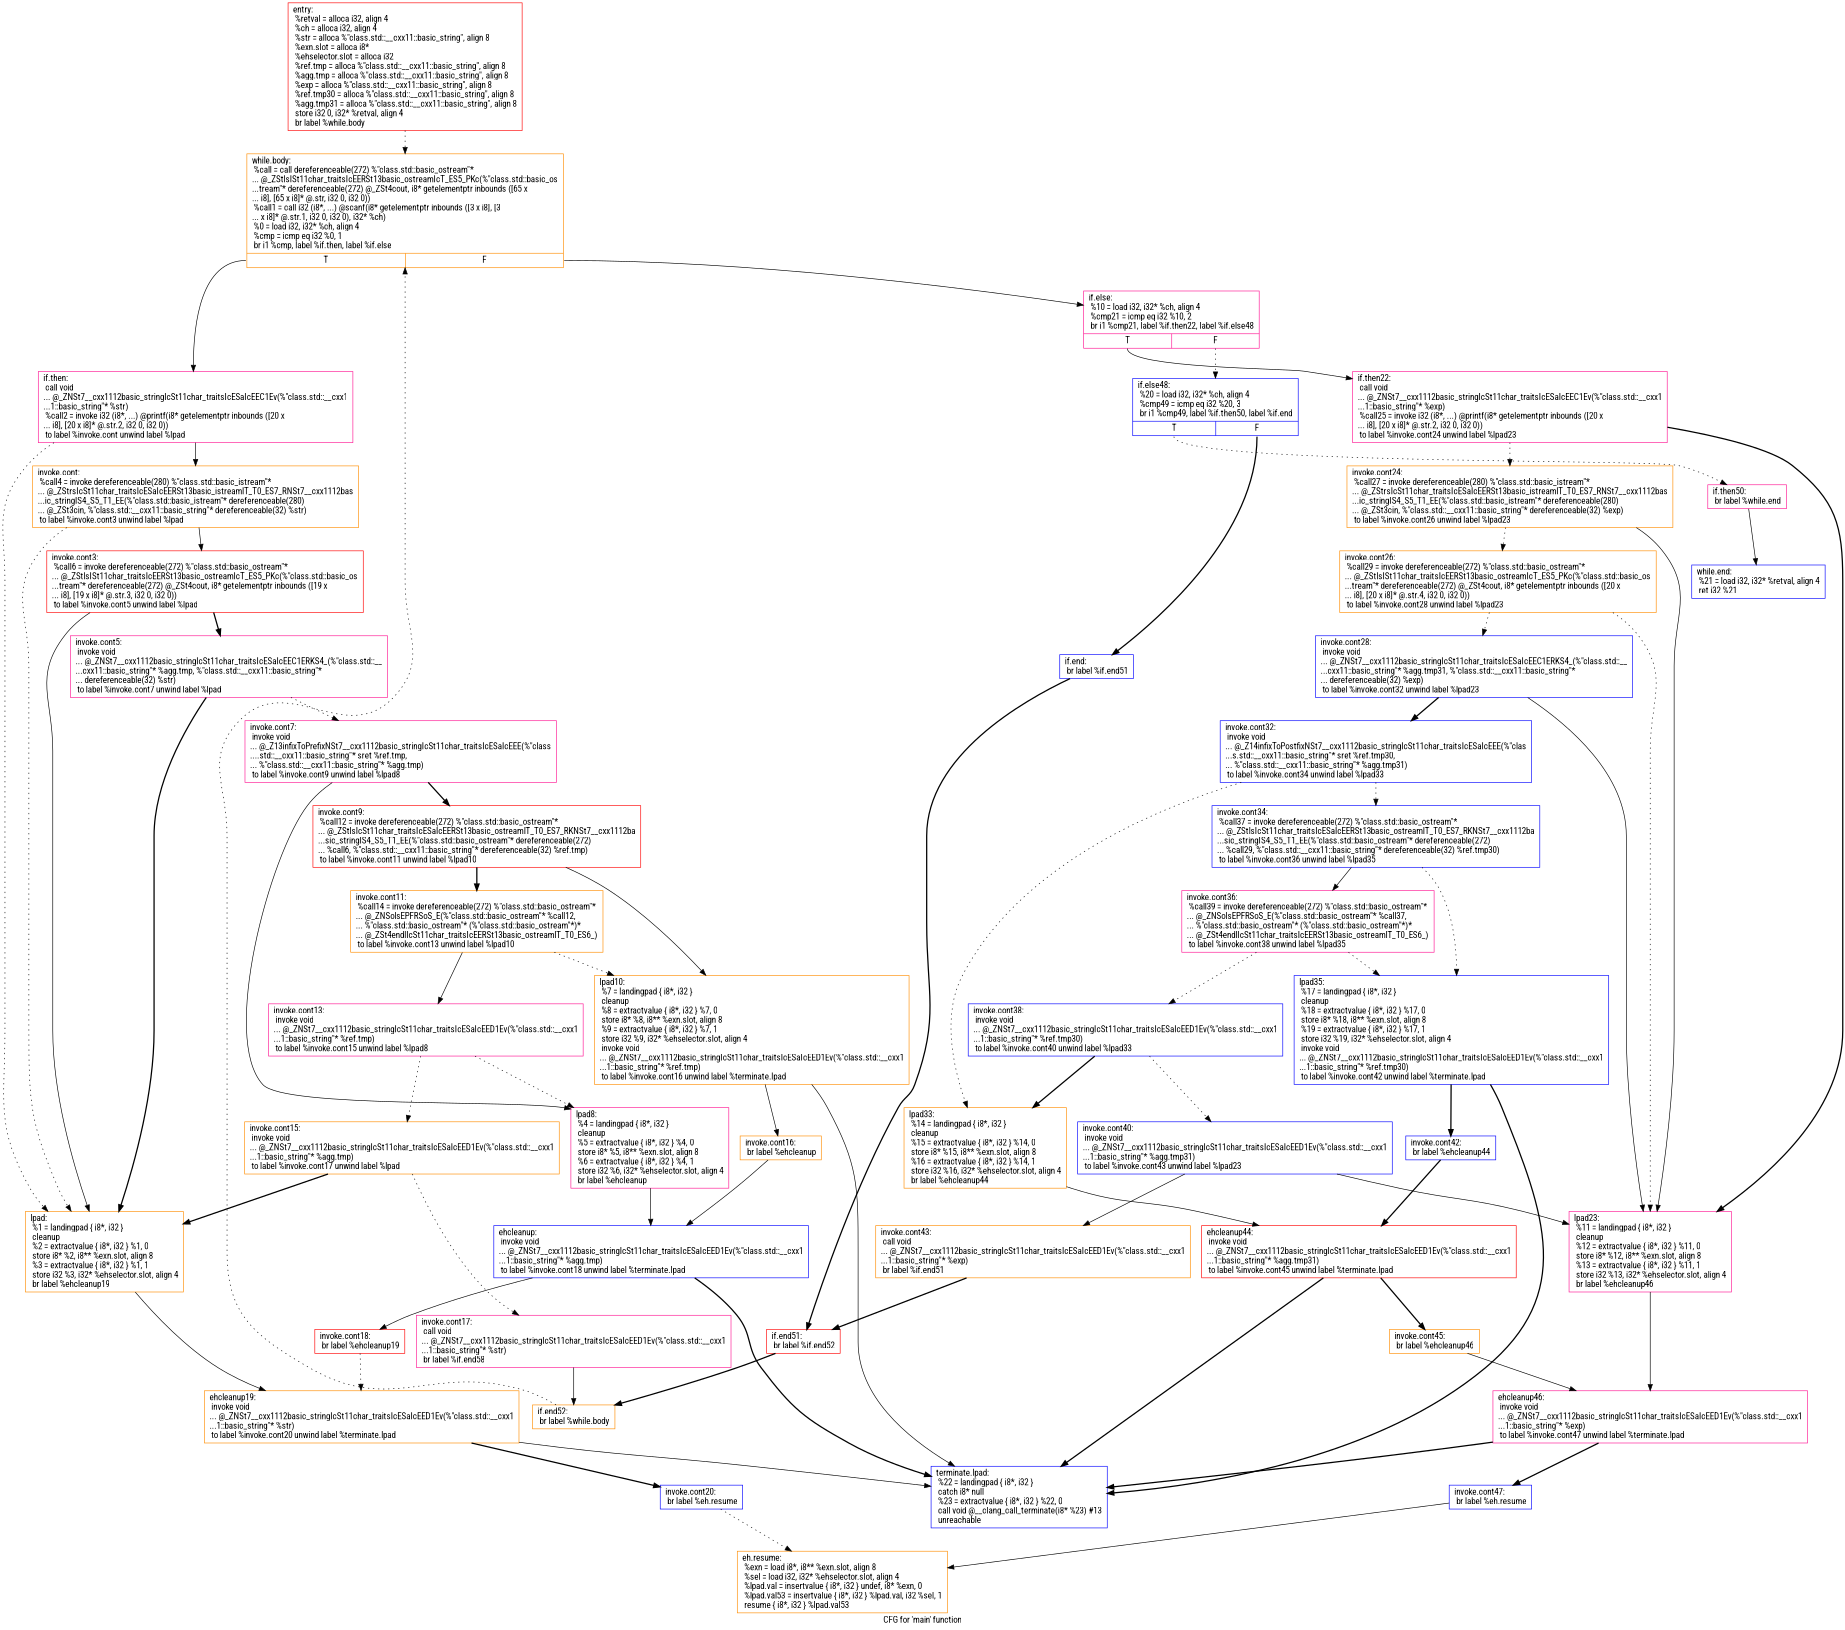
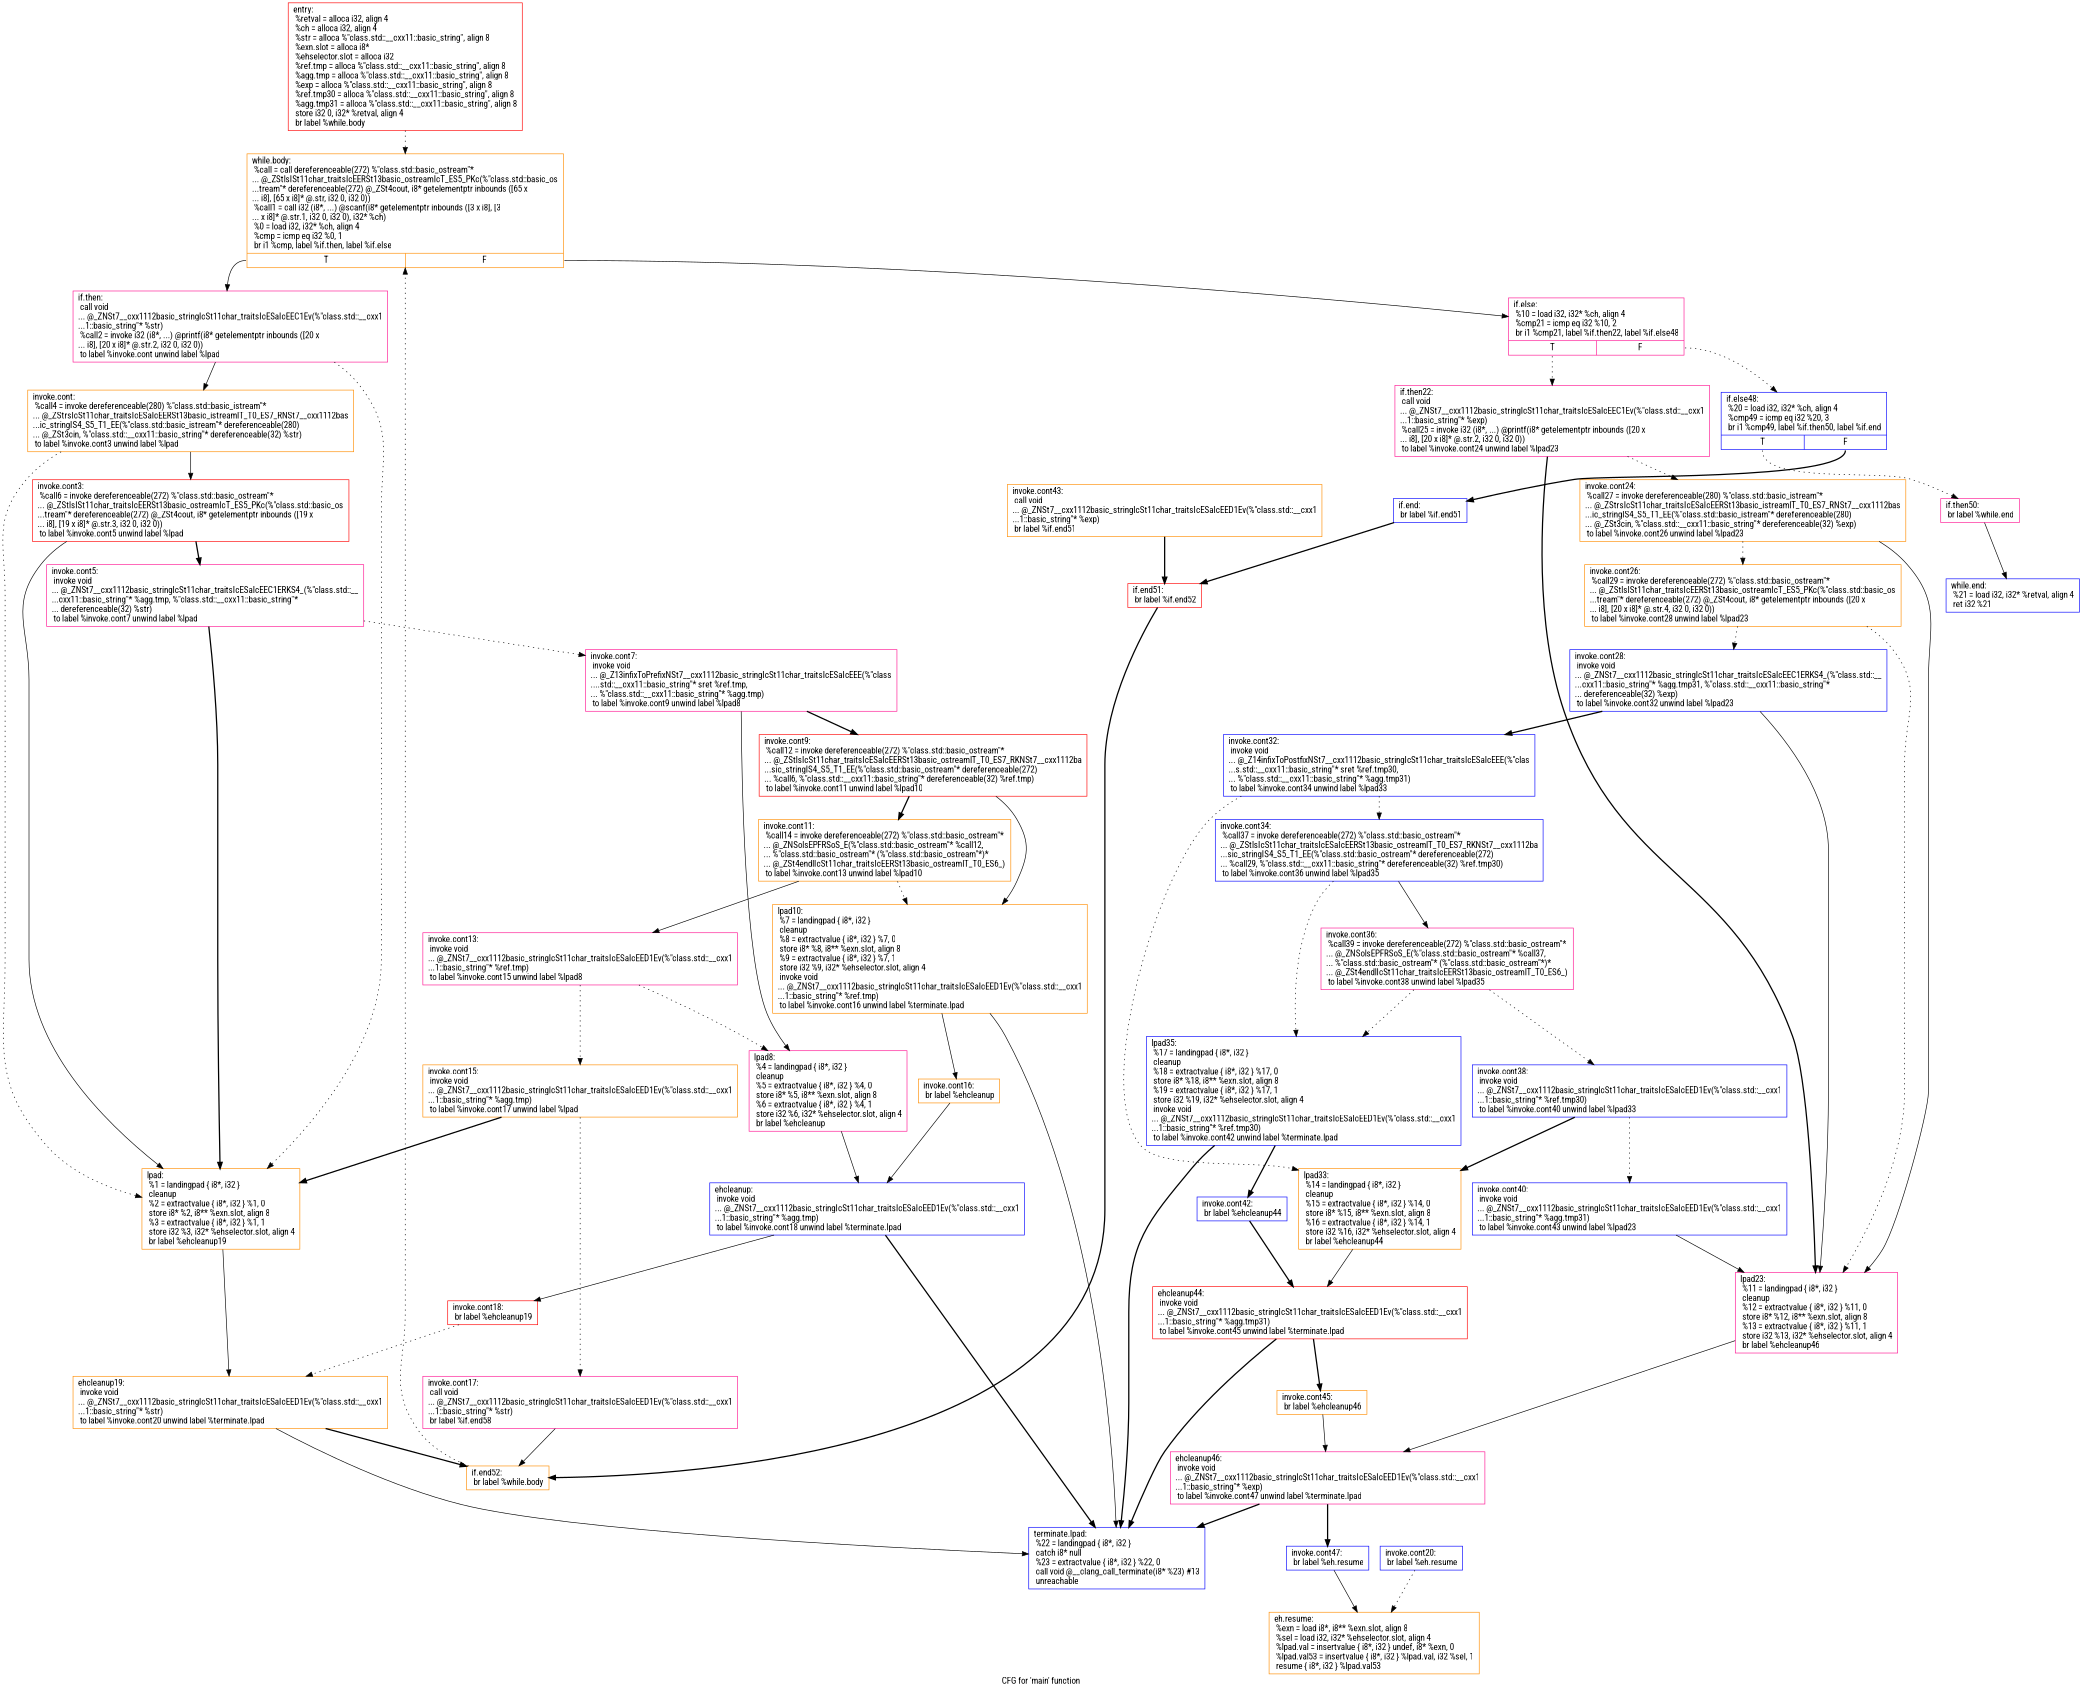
(1235, 368) -> (1552, 368)
(1137, 1198) -> none
(563, 1464) -> (393, 1447)
